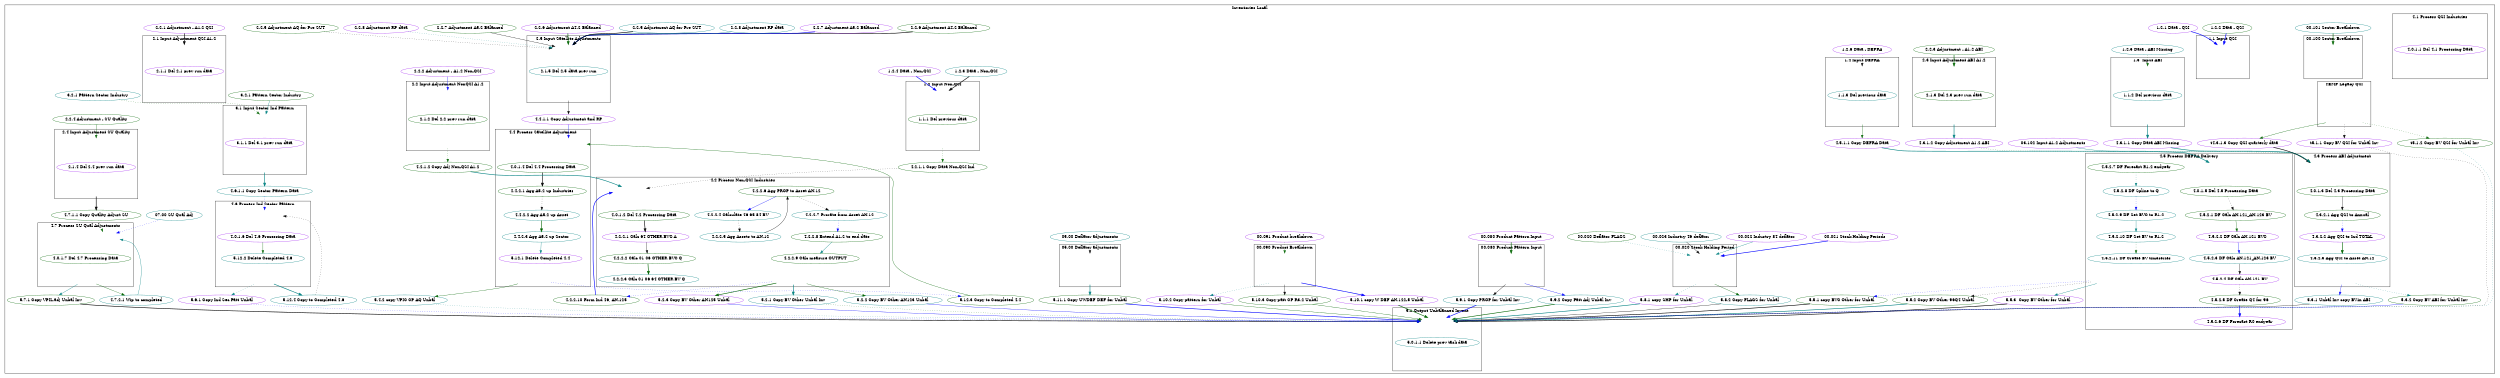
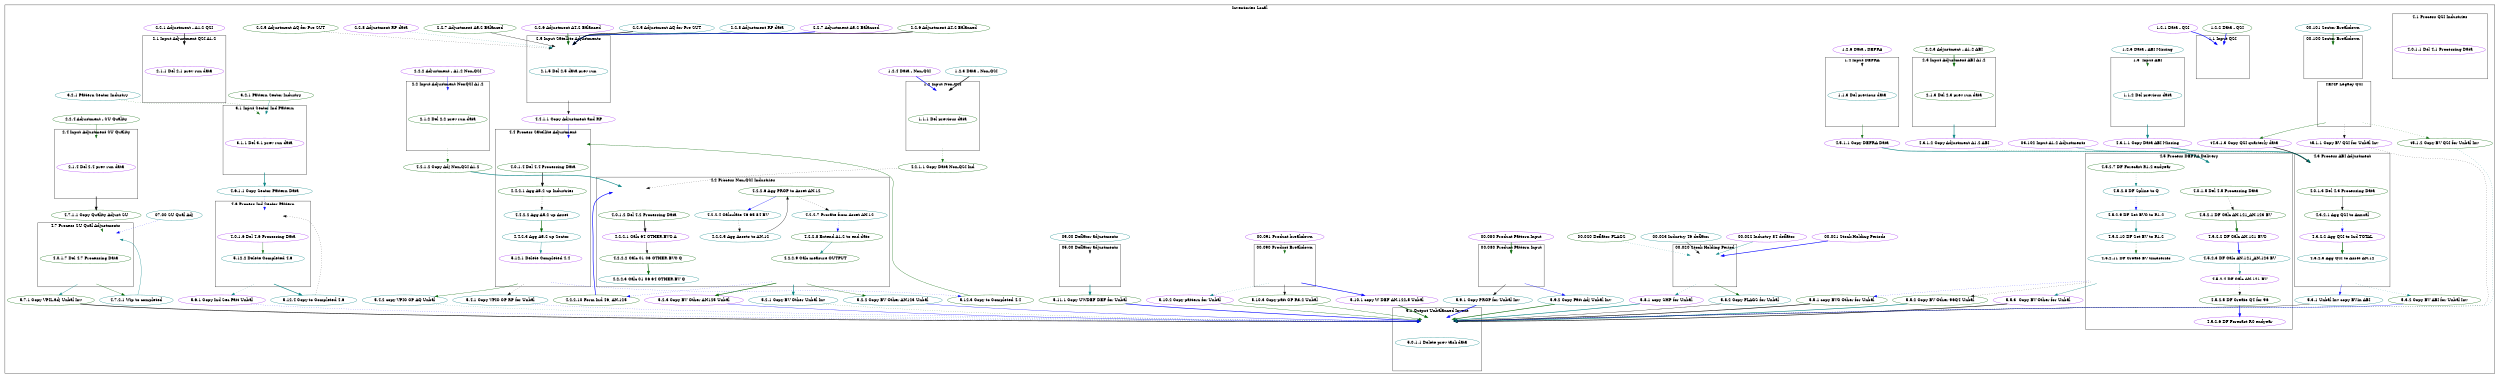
(2236, 225) -> (2236, 225)
(2238, 246) -> (2238, 246)
(2240, 268) -> (2240, 268)
none -> (500, 300)
